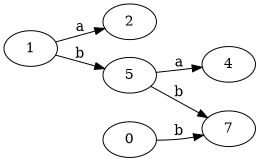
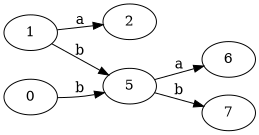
(229, 64) -> (229, 59)
(175, 139) -> (76, 97)
